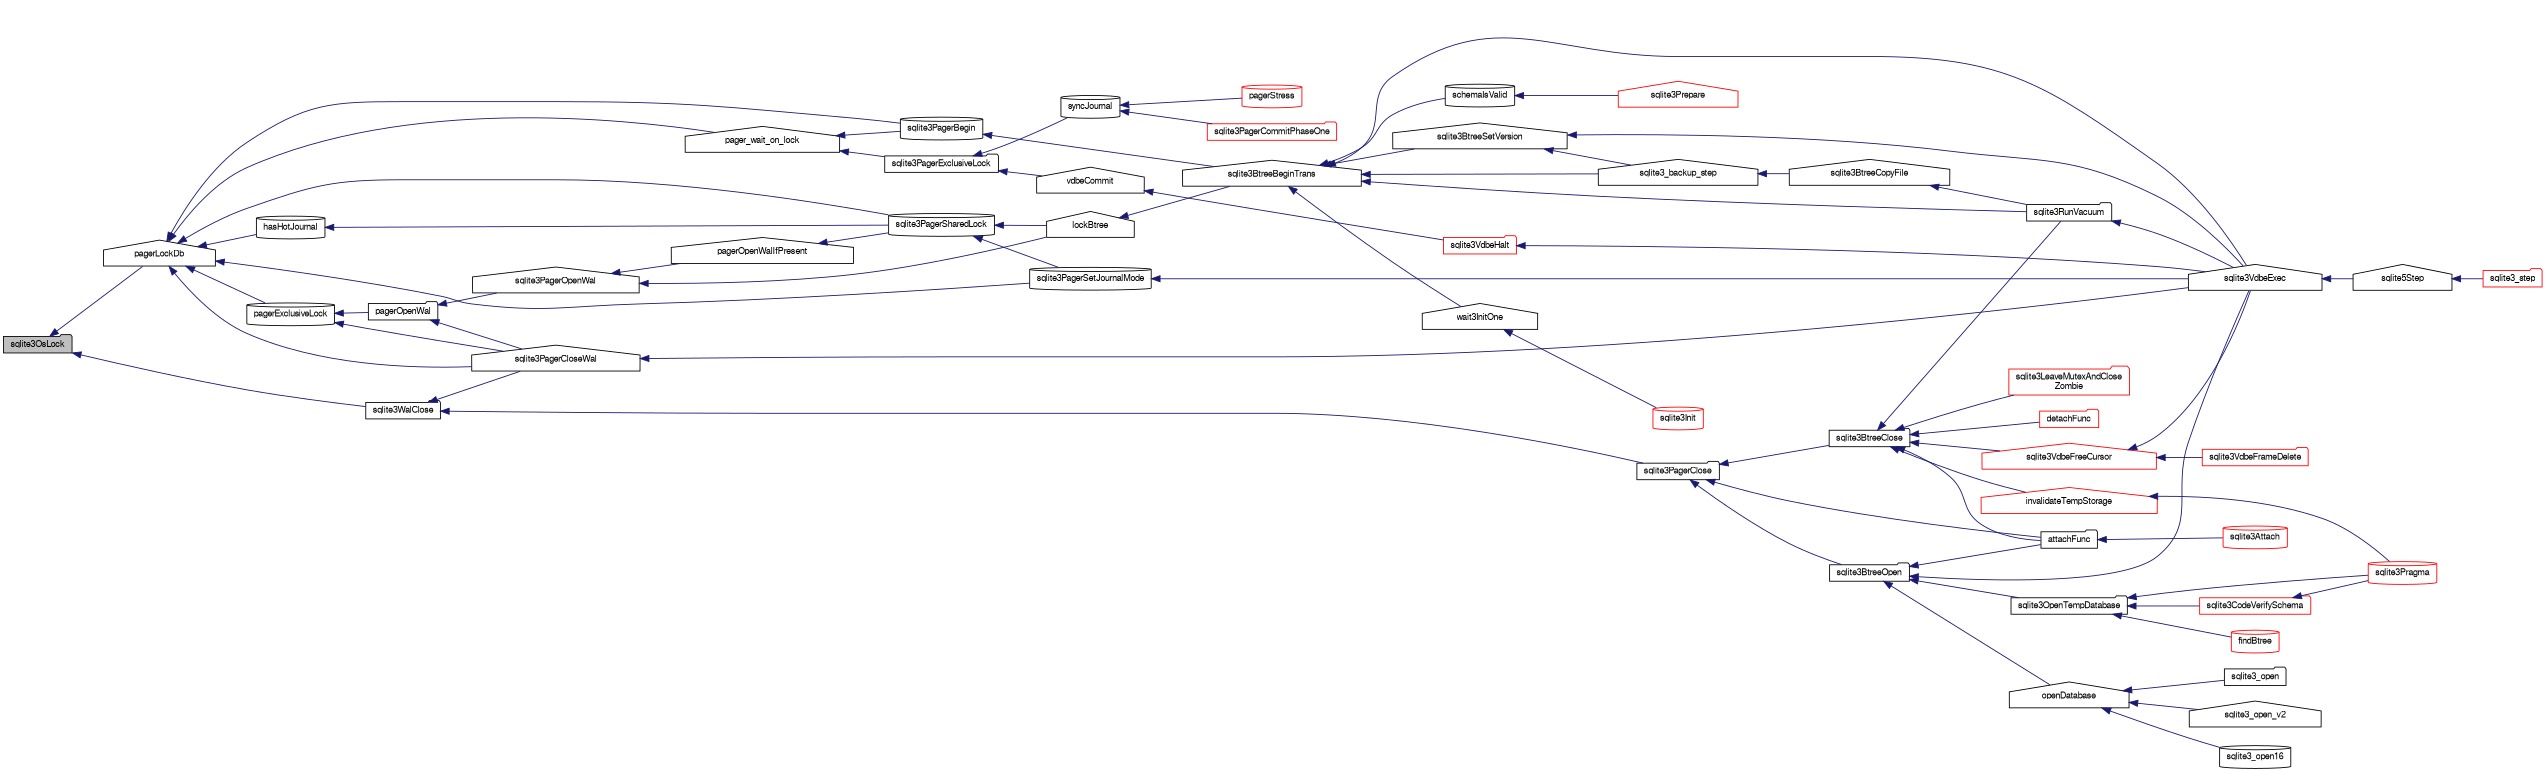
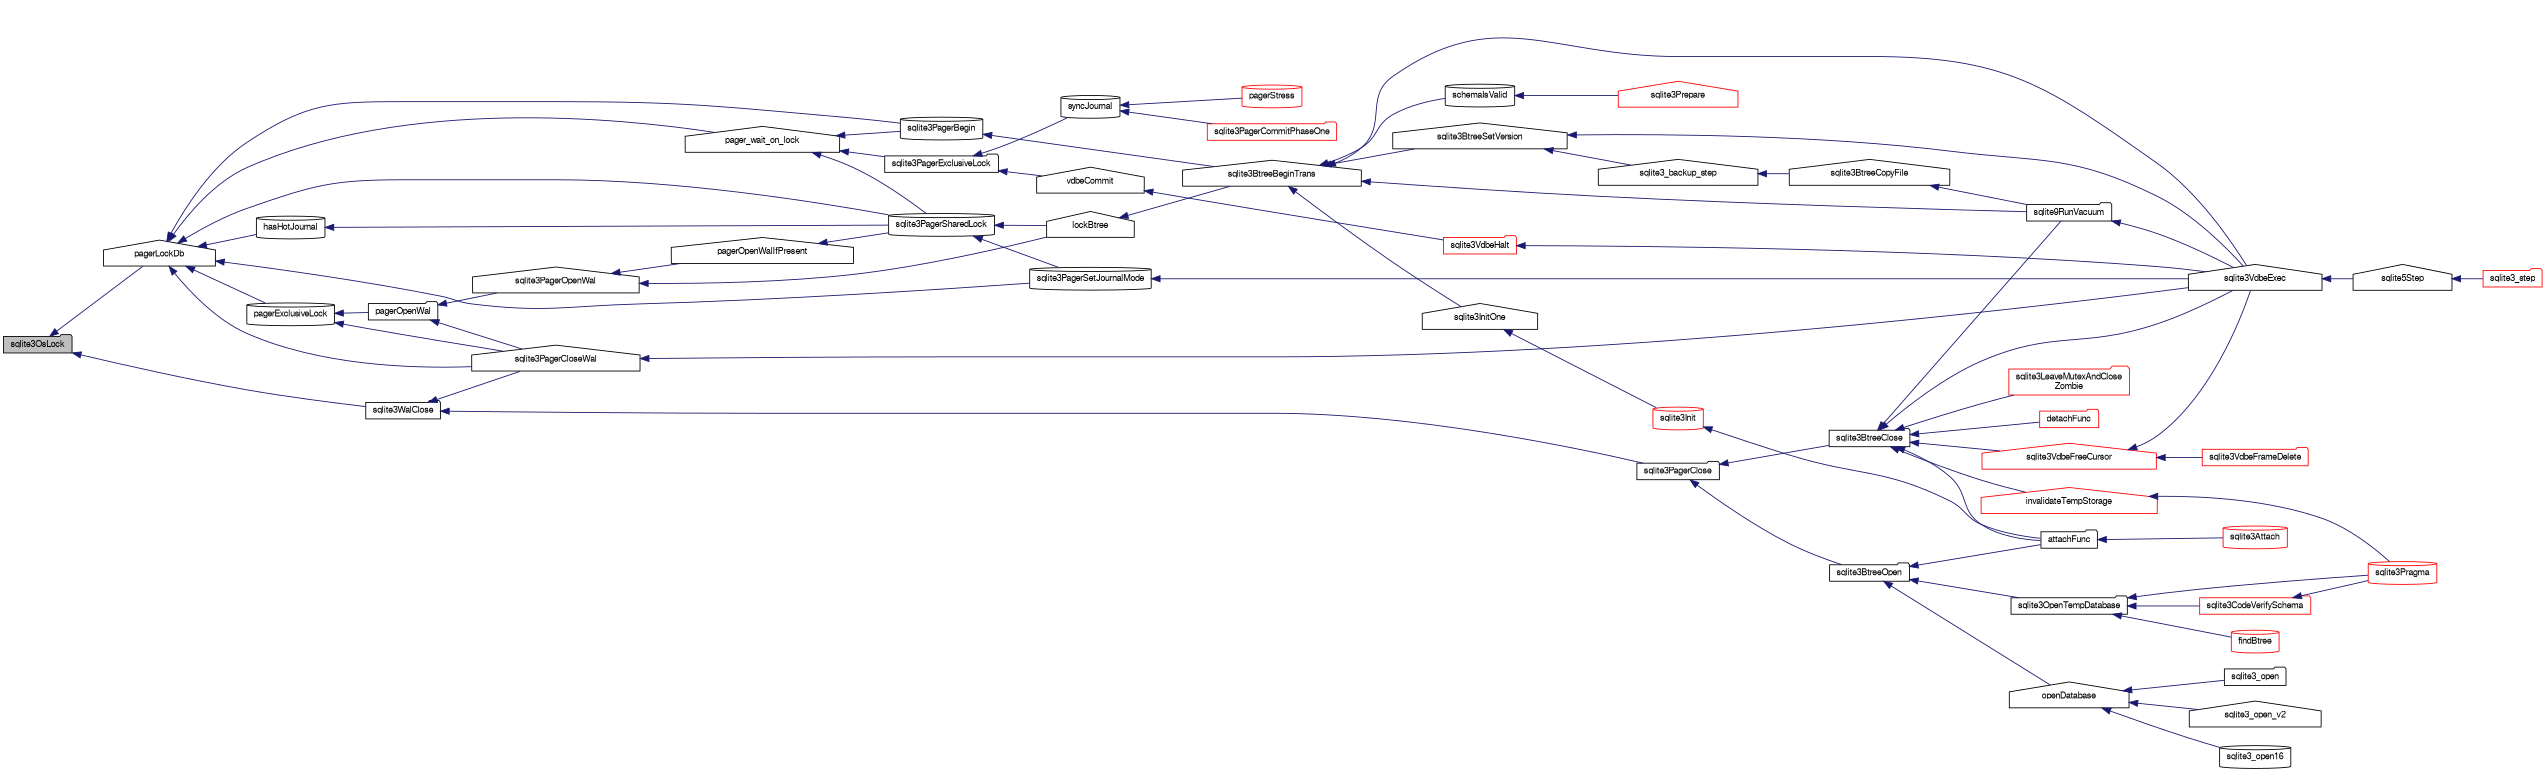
(1485, 174) -> none
none -> (876, 179)
(2069, 213) -> (2069, 213)
(1480, 318) -> (1480, 318)
(1877, 516) -> (1880, 476)
(2163, 551) -> (2053, 342)
